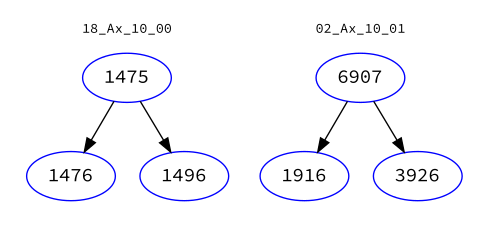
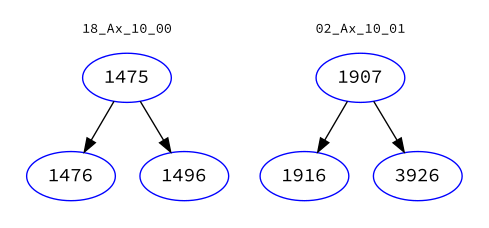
(360, 78) -> (360, 78)
